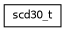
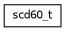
(33, 16) -> (33, 16)
